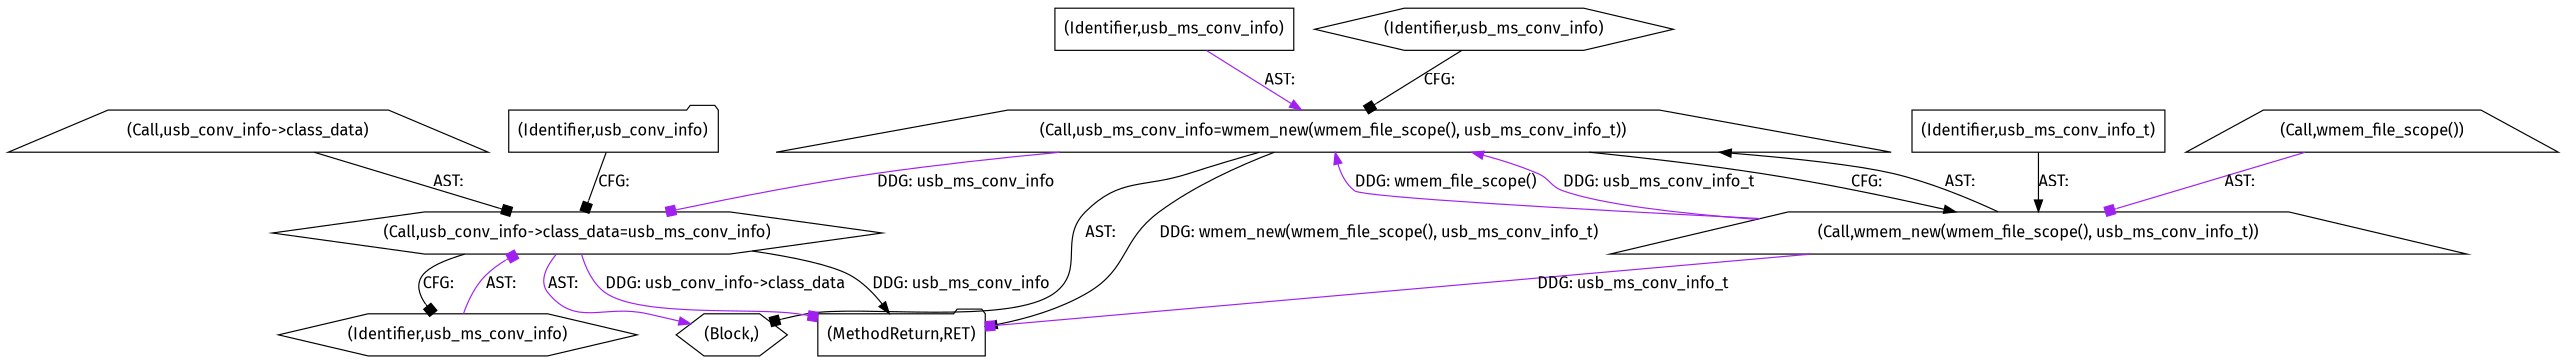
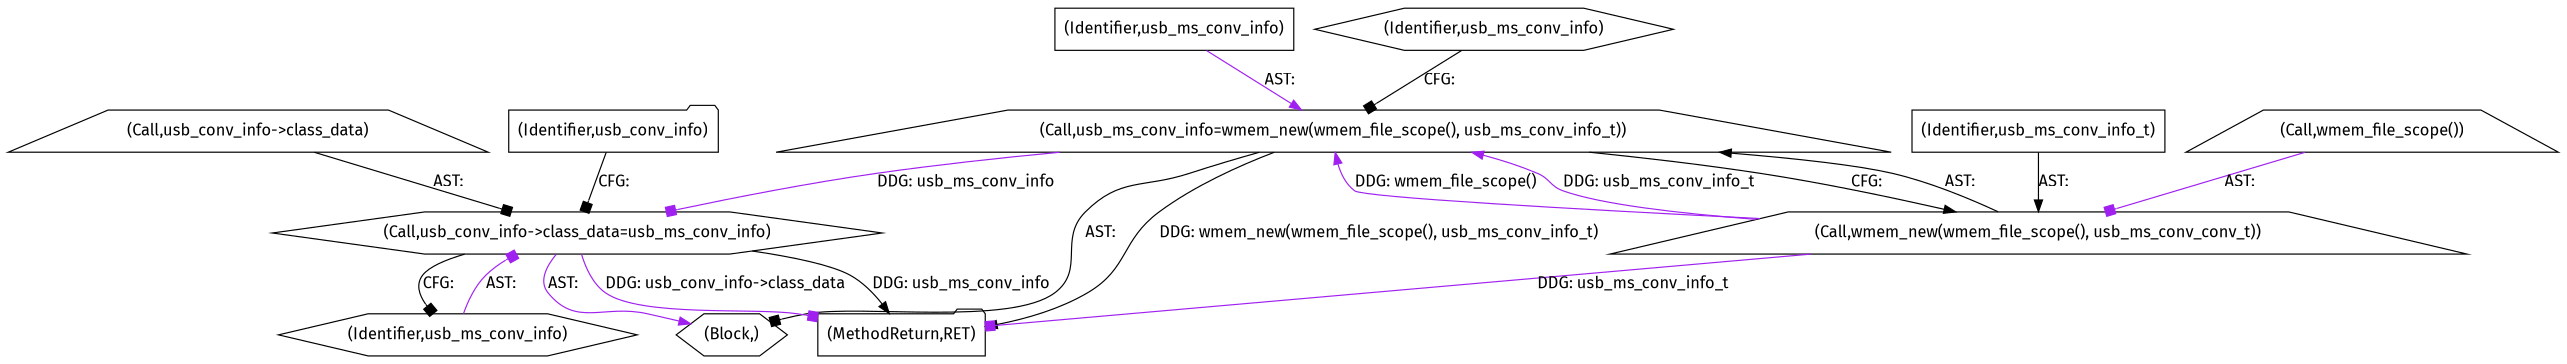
(2038, 233) -> (2038, 233)
